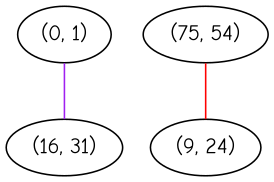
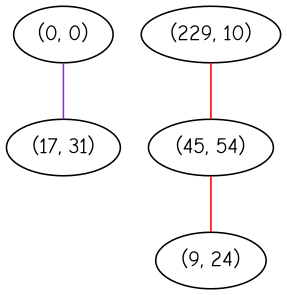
(64, 35) -> (63, 35)
(206, 35) -> (211, 148)
none -> (211, 35)
(64, 148) -> (63, 148)
